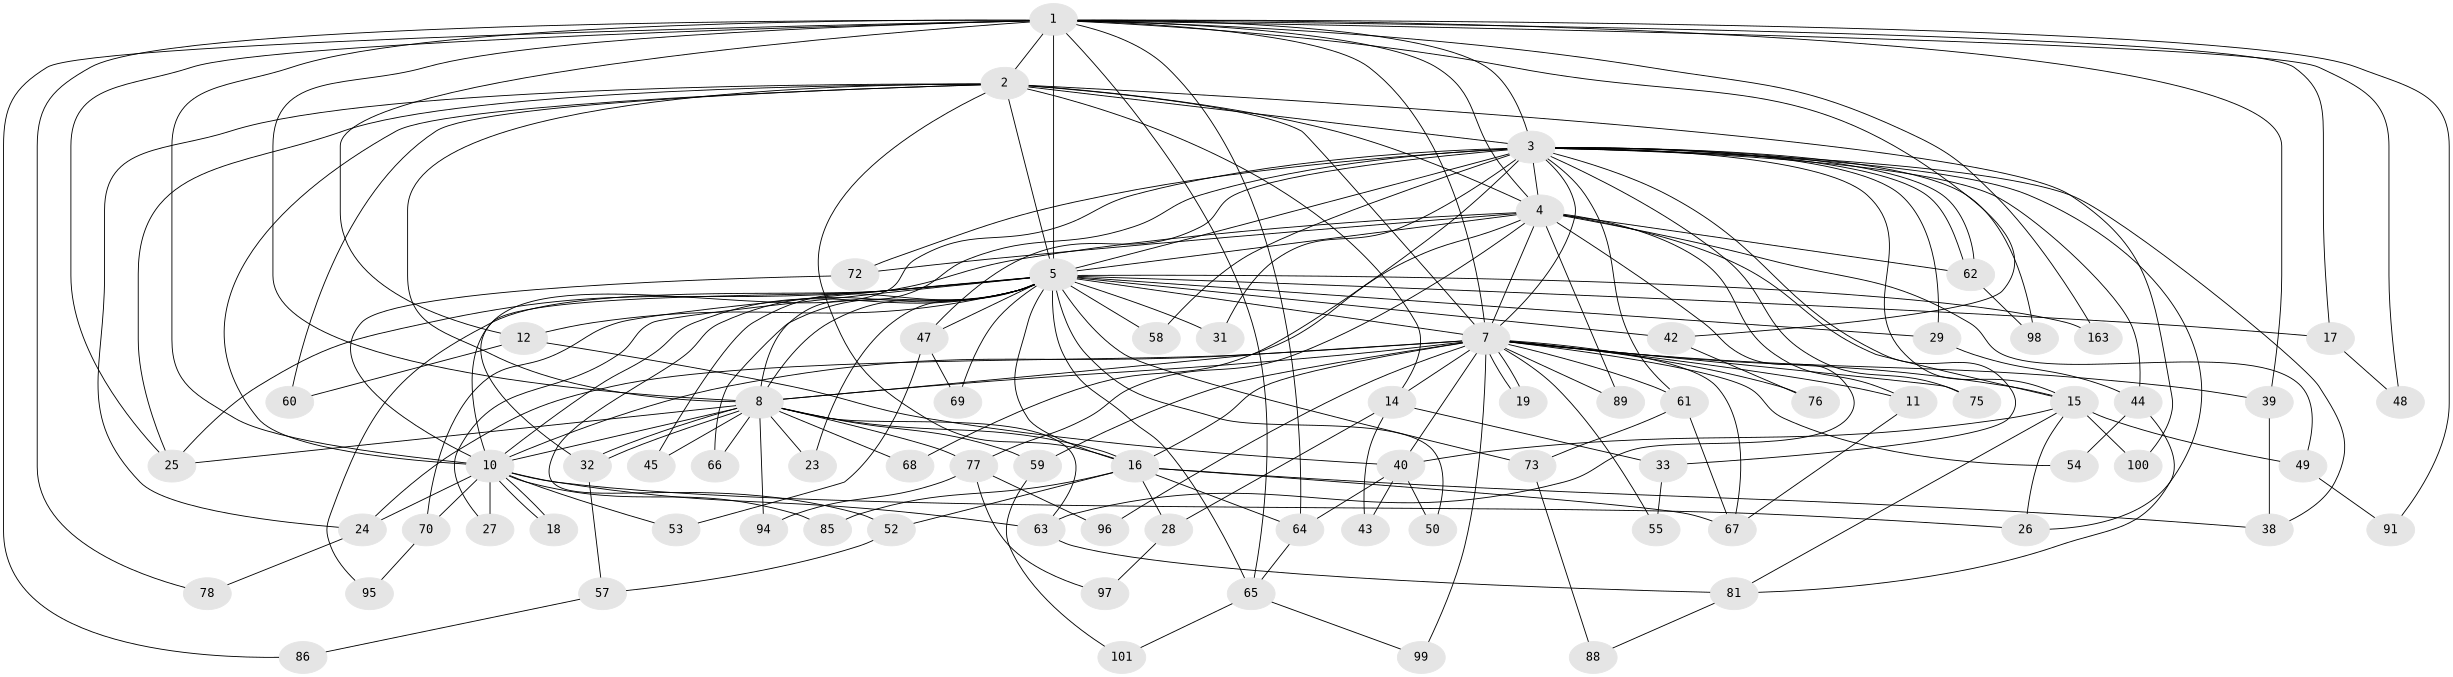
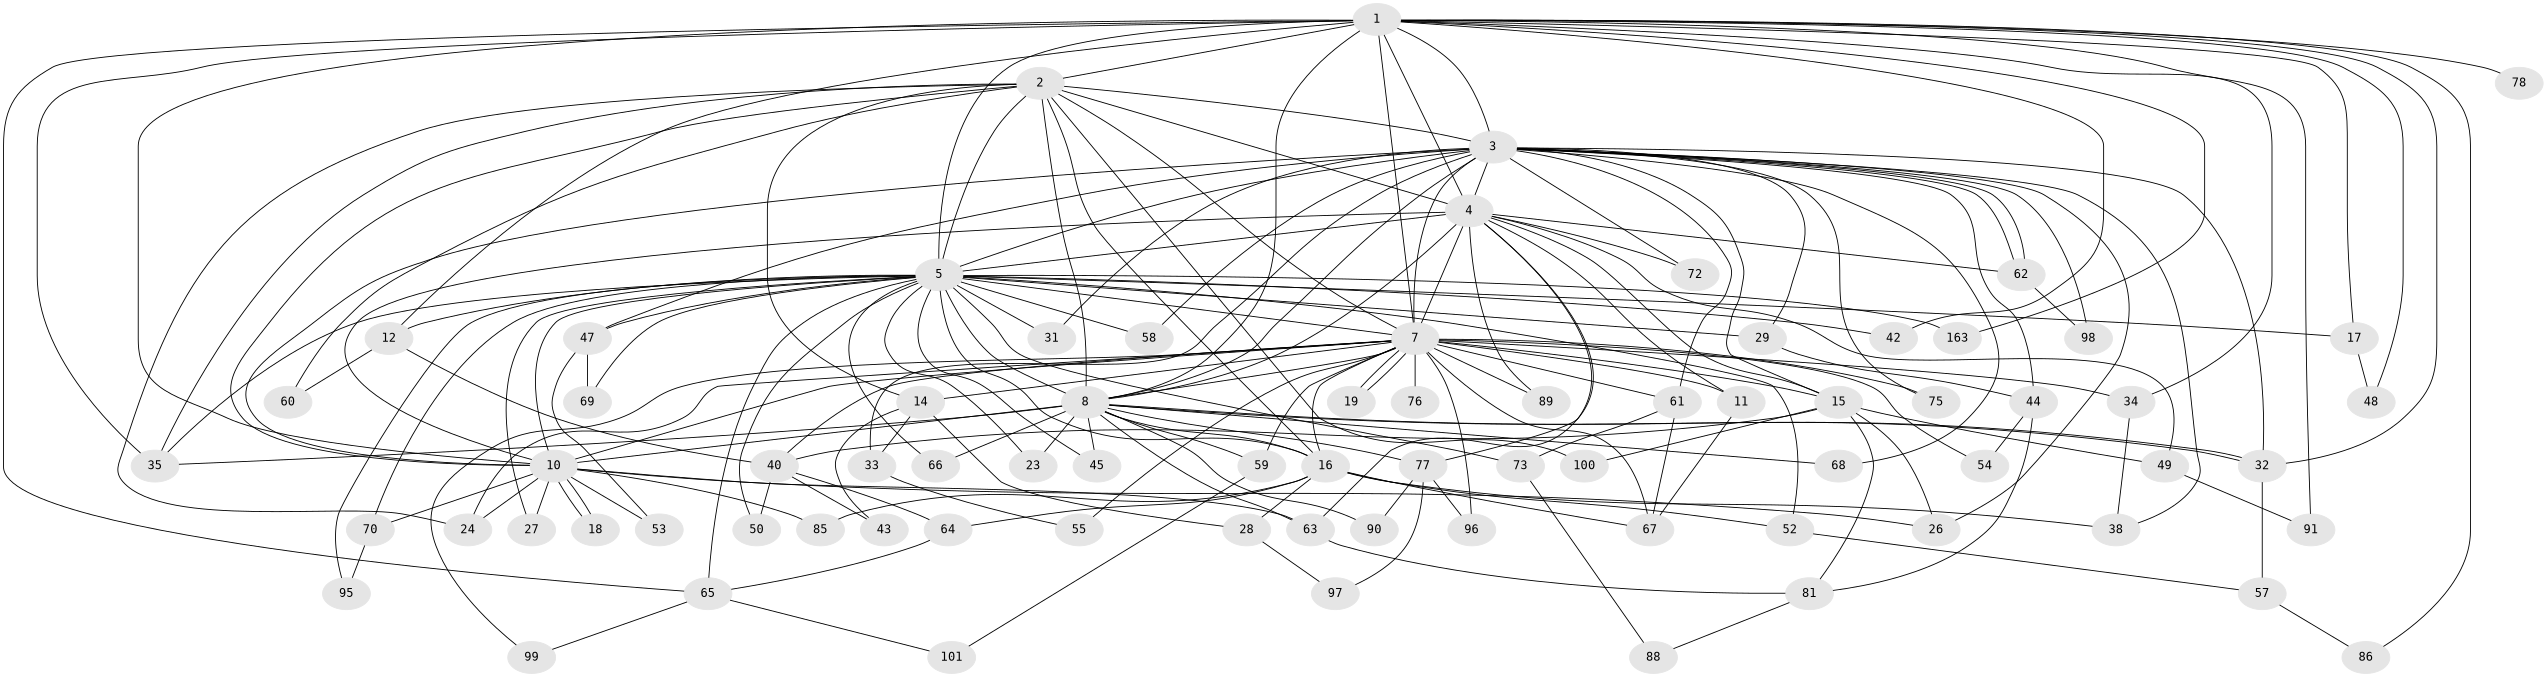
(1256, 215) -> (2334, 56)
(497, 293) -> (677, 213)
(1744, 370) -> none
(2269, 402) -> (2131, 402)
(172, 466) -> (155, 466)
(764, 530) -> (1374, 530)
(285, 562) -> none
